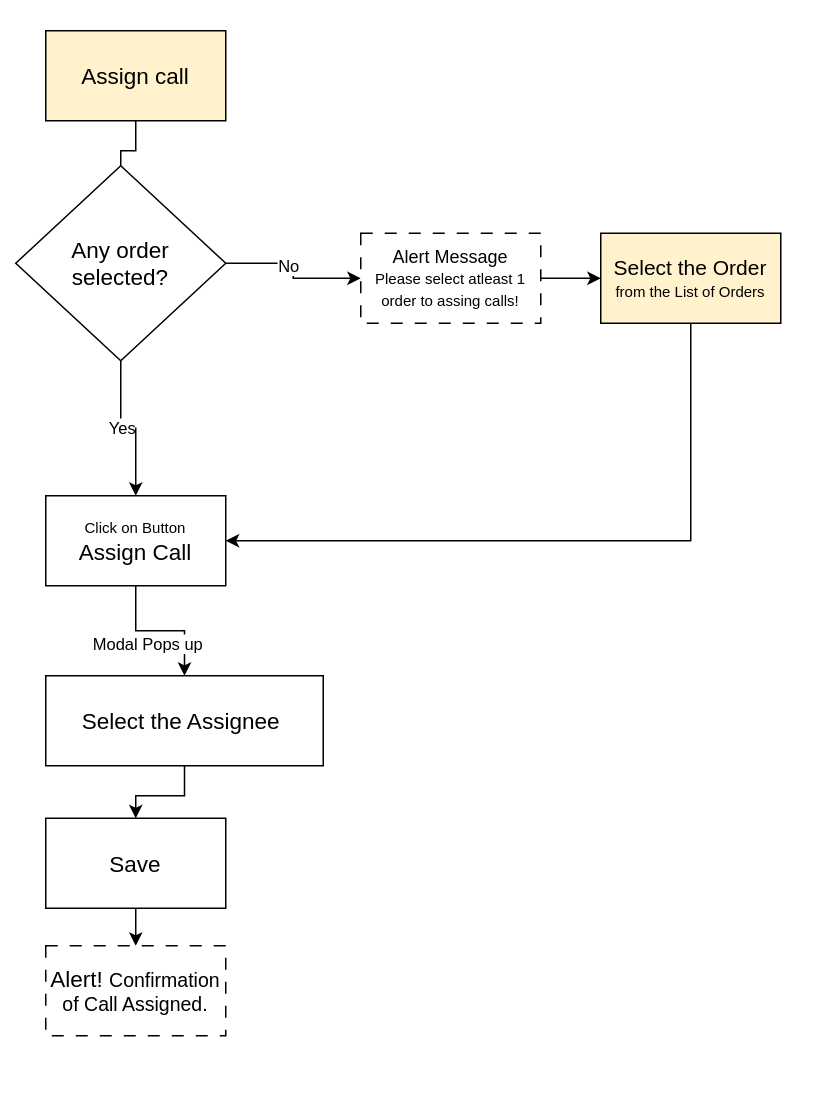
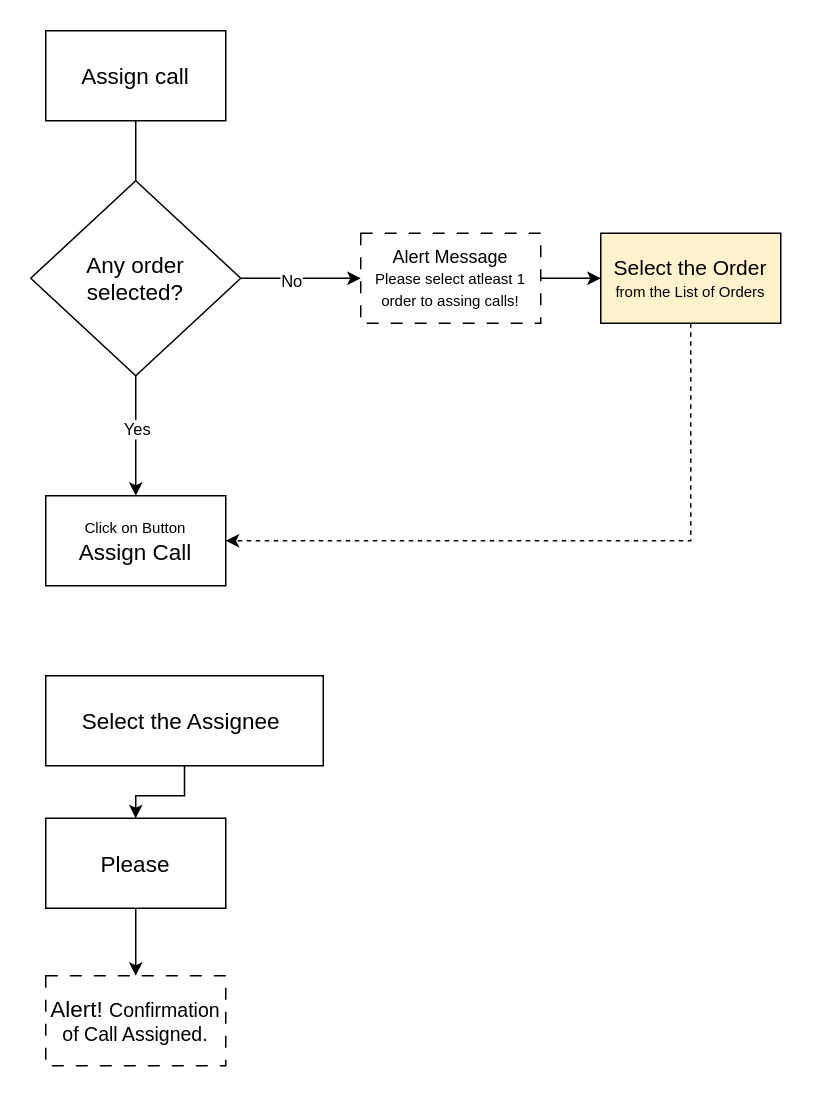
(136, 76) -> (136, 76)
(121, 263) -> (136, 278)
(571, 541) -> (571, 541)
(155, 631) -> none
(136, 863) -> (136, 863)
(136, 991) -> (136, 1021)
